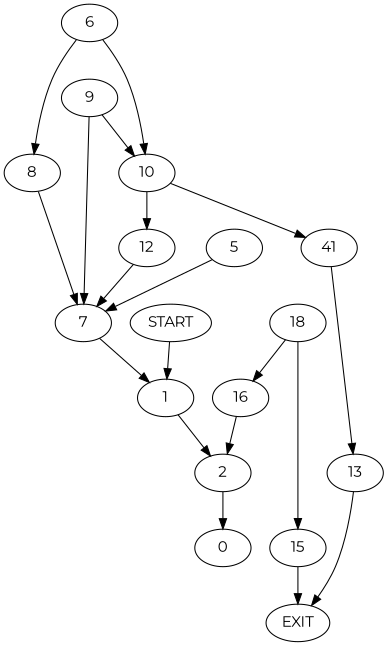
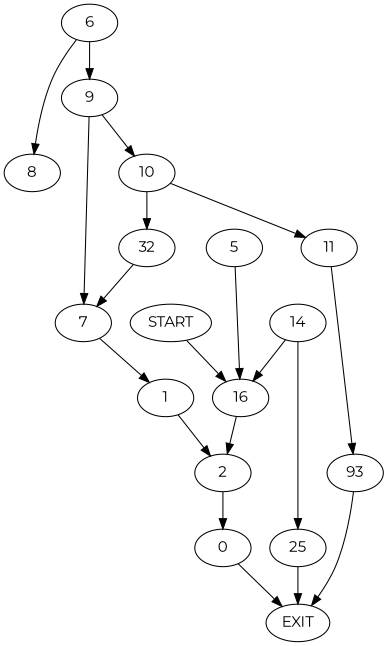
(131, 89) -> (90, 55)
(56, 243) -> none
(147, 248) -> (147, 248)
(329, 248) -> (329, 248)
(164, 283) -> (237, 318)
(298, 323) -> (298, 323)
(169, 355) -> (202, 357)
(355, 473) -> (355, 473)
(298, 548) -> (298, 548)
none -> (256, 581)
